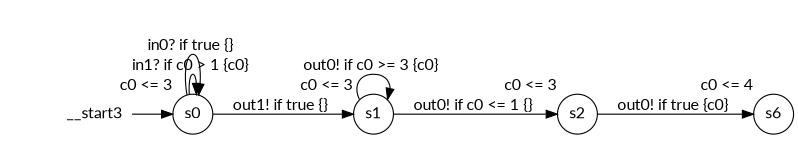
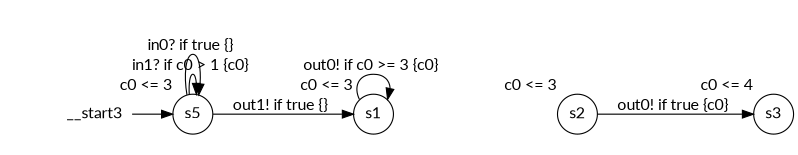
(193, 114) -> (193, 114)
(470, 114) -> none
(774, 114) -> (774, 114)
